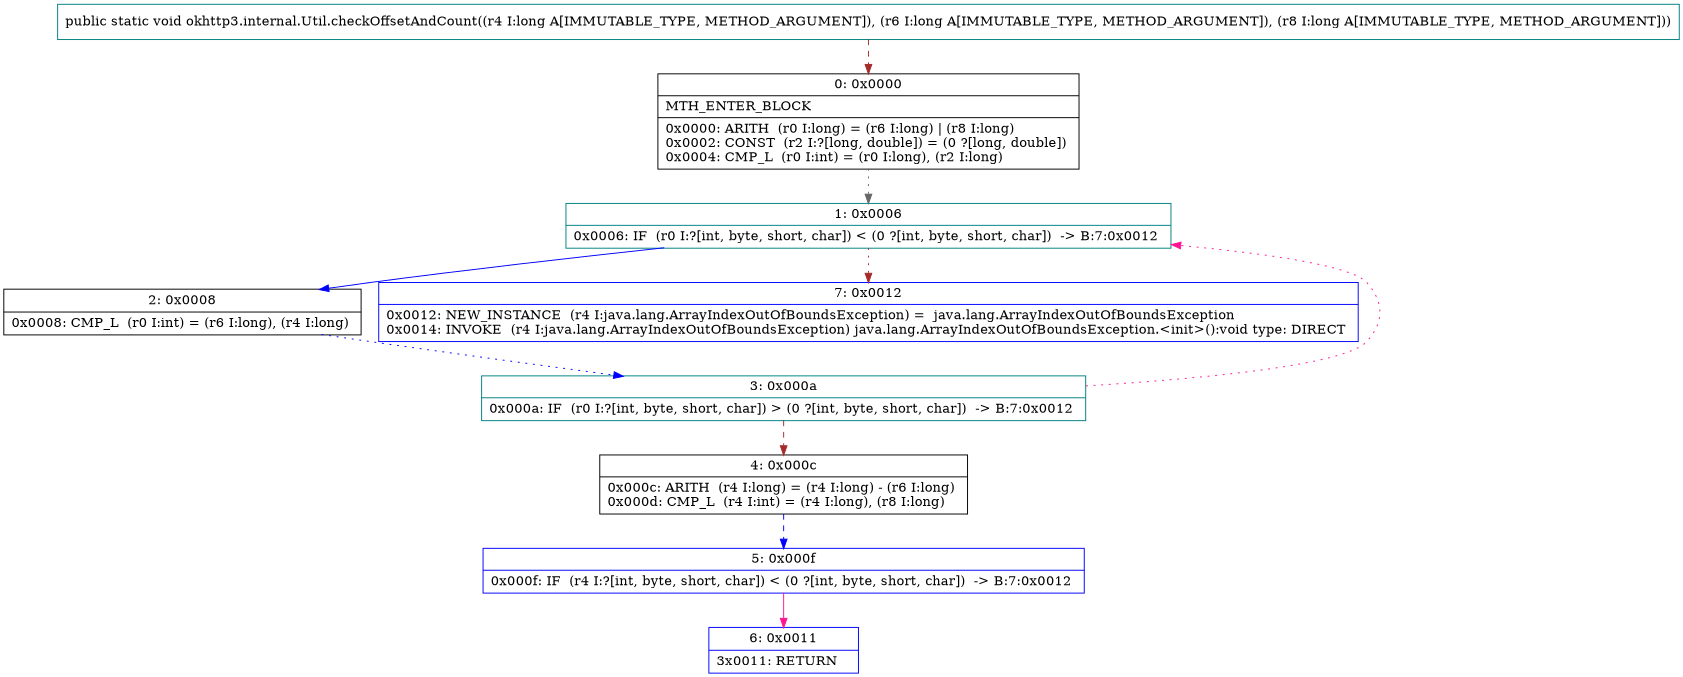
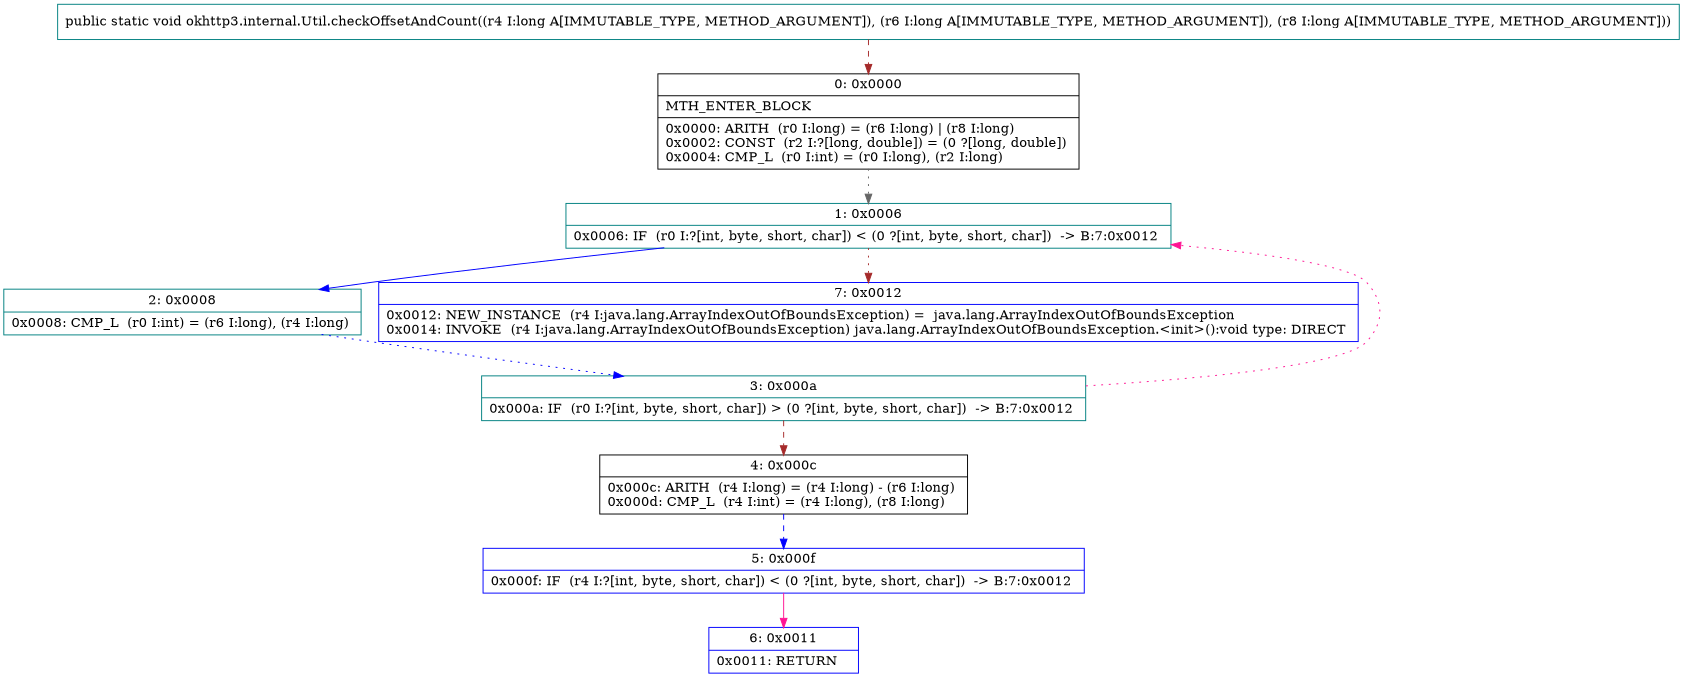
(182, 312) -> (182, 312)
(784, 661) -> (784, 661)
